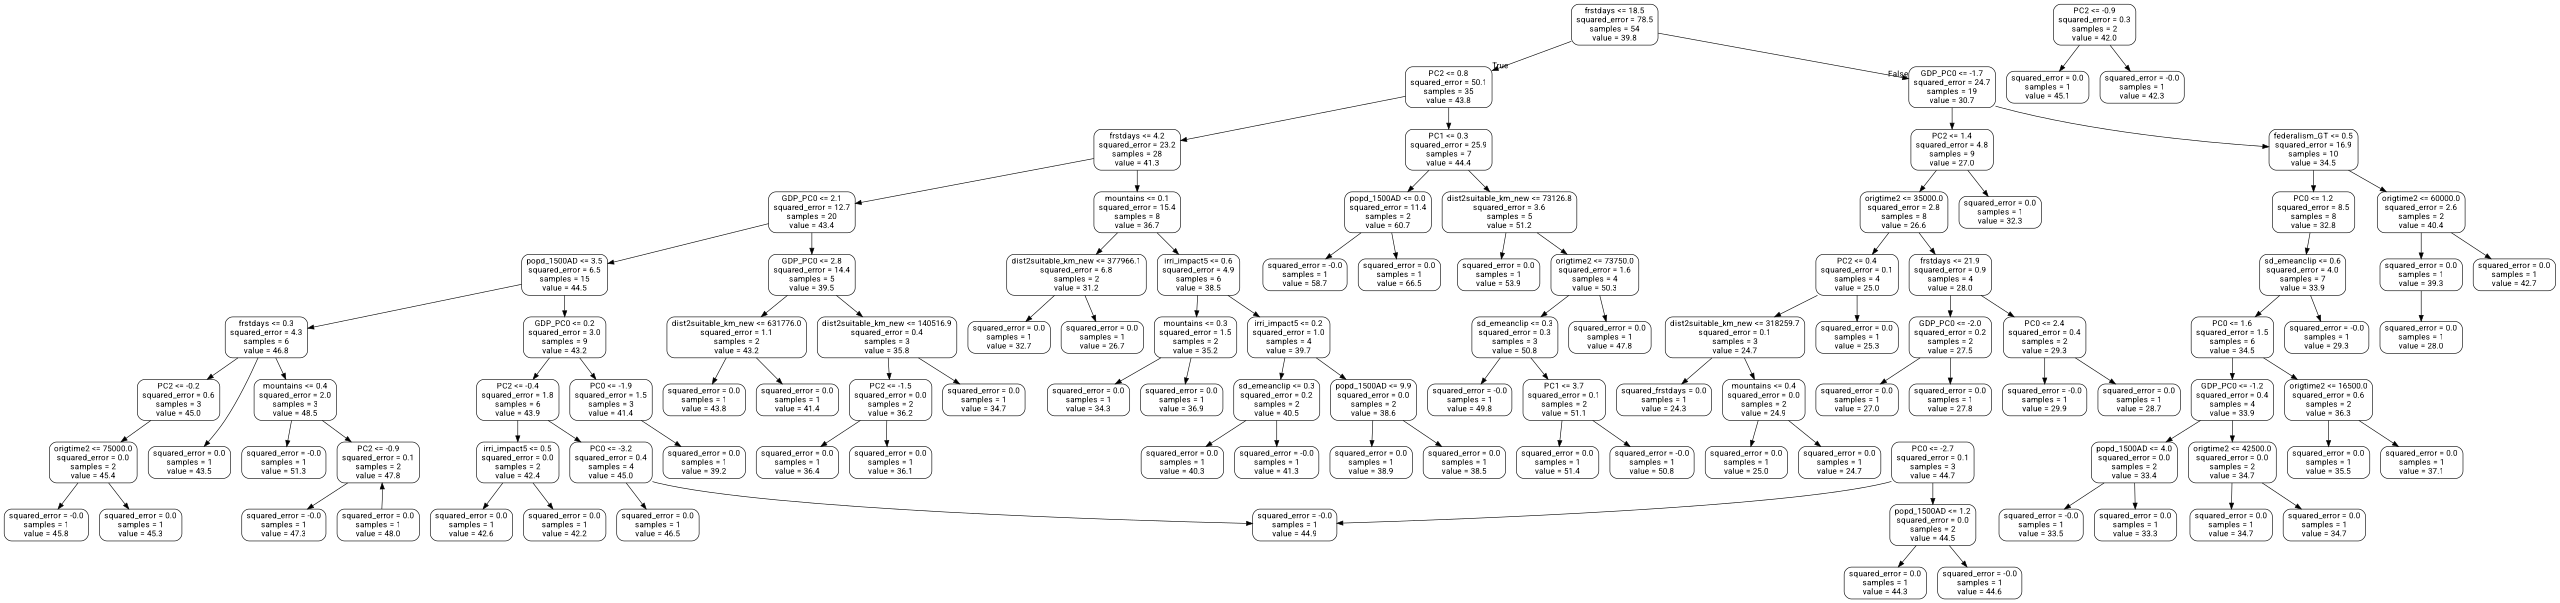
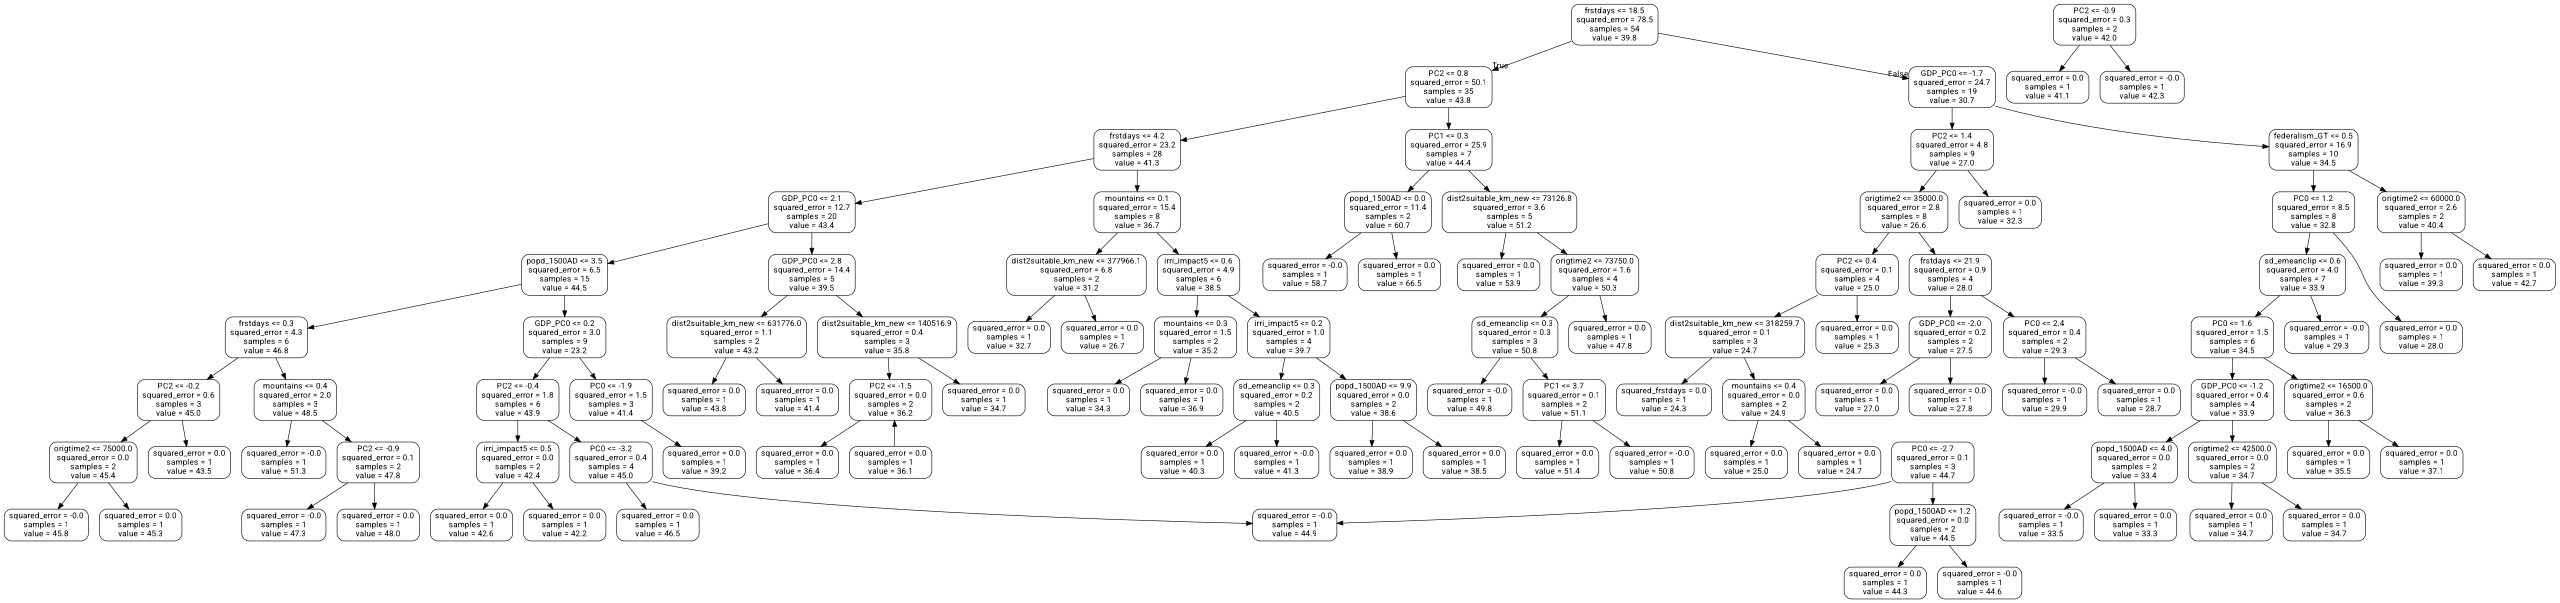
(2048, 87) -> (2048, 87)
(2421, 303) -> (2363, 276)
(565, 337) -> (565, 337)
(236, 402) -> (184, 430)
(887, 430) -> (895, 437)
(382, 499) -> (374, 493)
